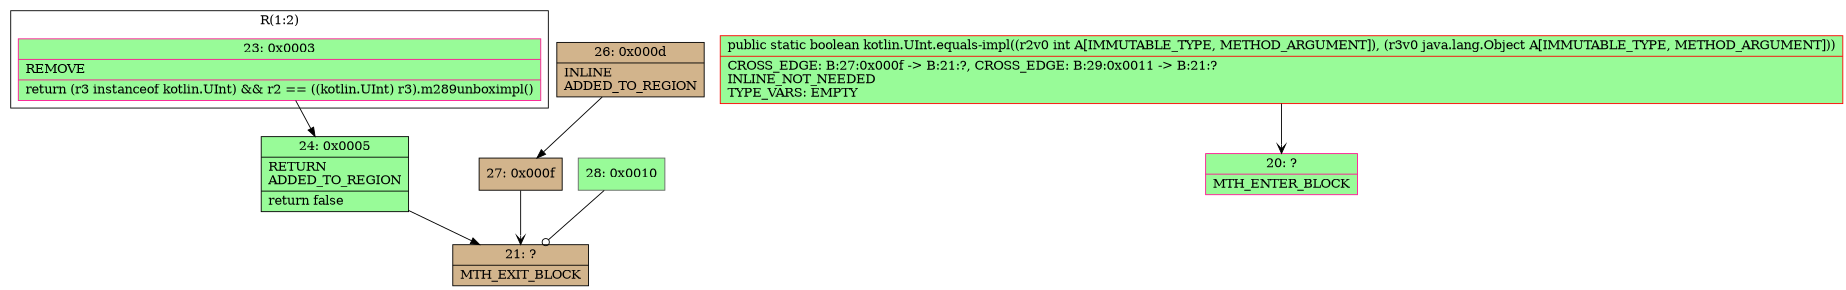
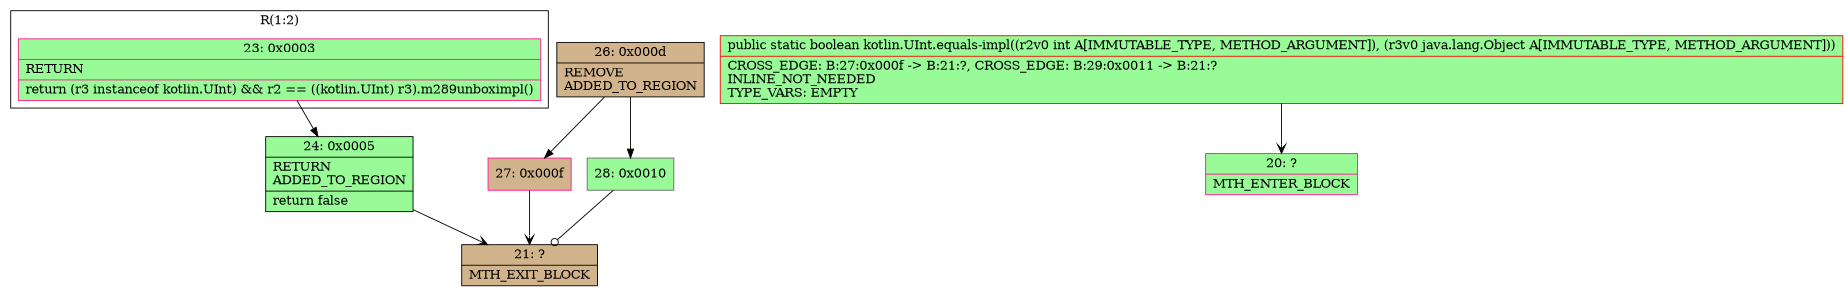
(55, 69) -> (54, 69)
(589, 73) -> (594, 73)
none -> (630, 123)
(521, 174) -> (530, 174)
(440, 226) -> (446, 225)
